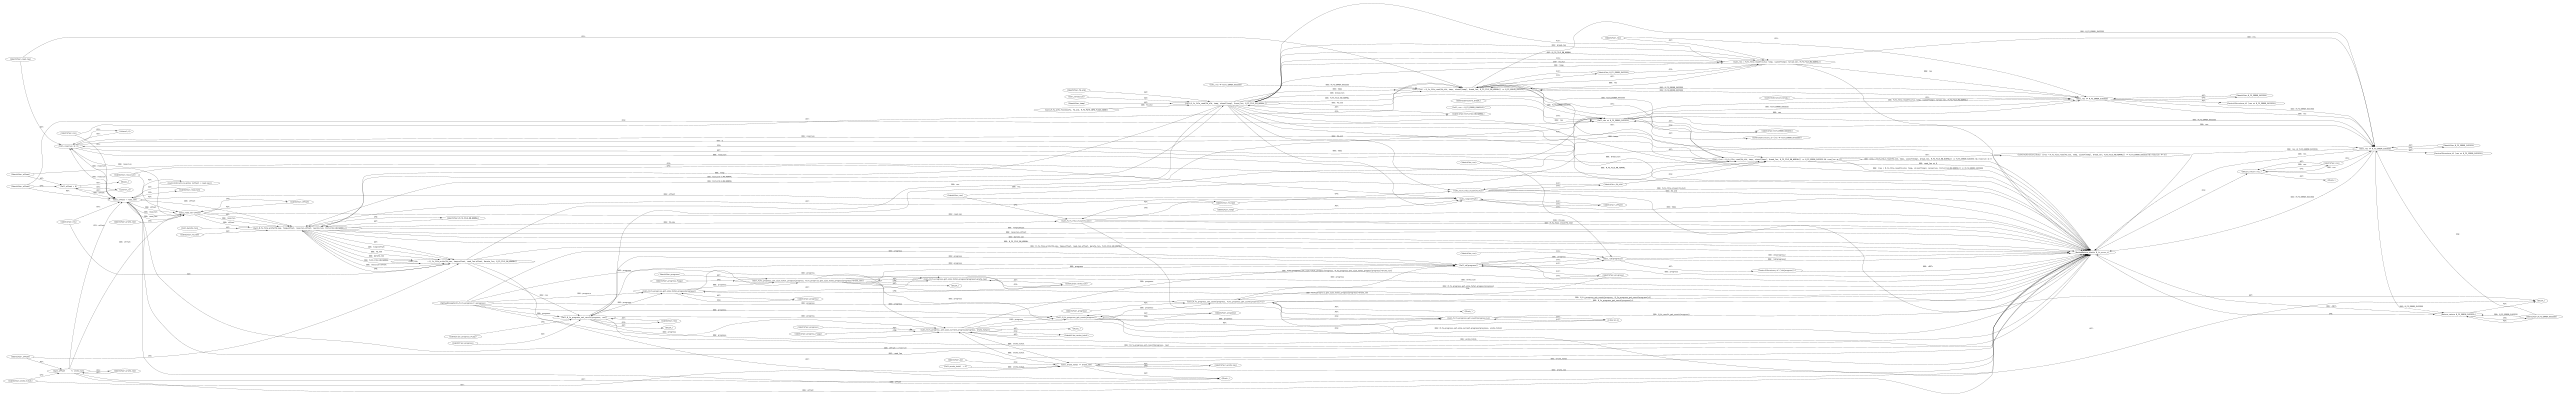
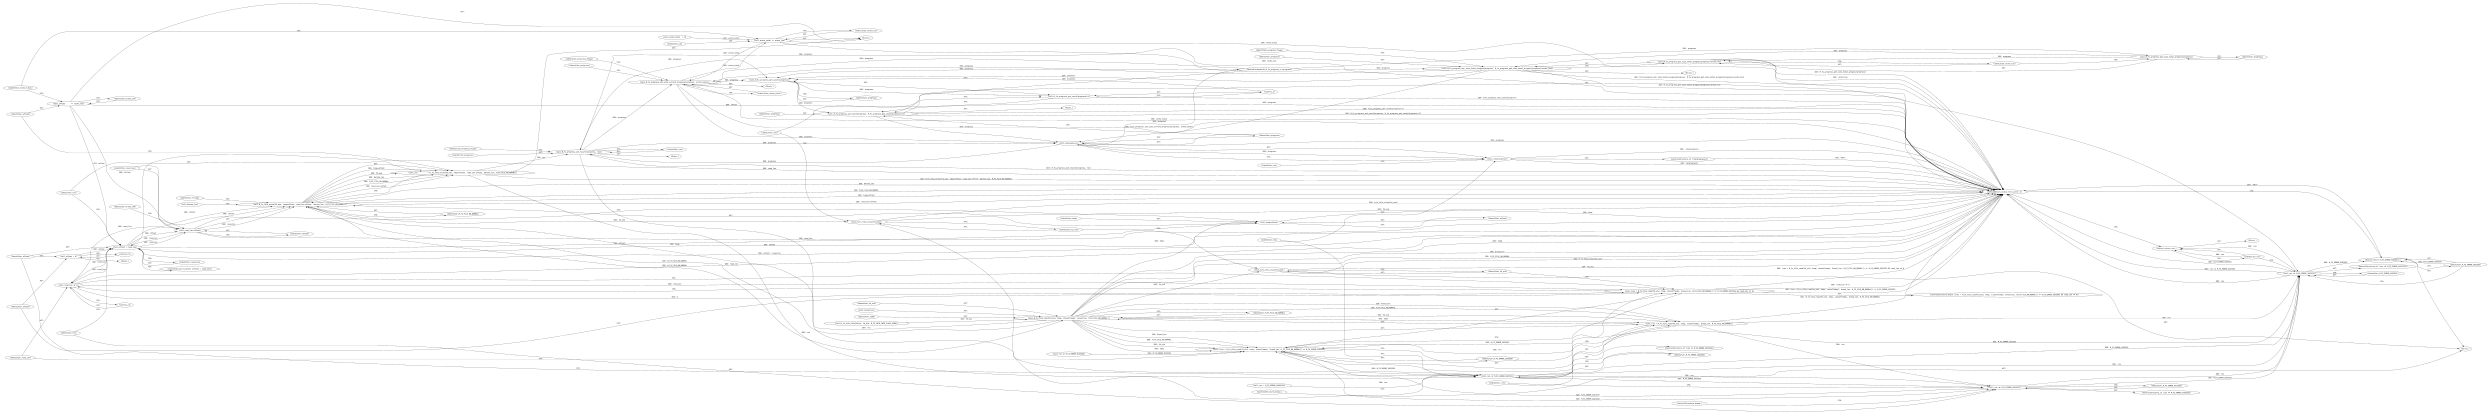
(956, 252) -> (1171, 124)
(624, 305) -> none
(1671, 315) -> (1497, 98)
